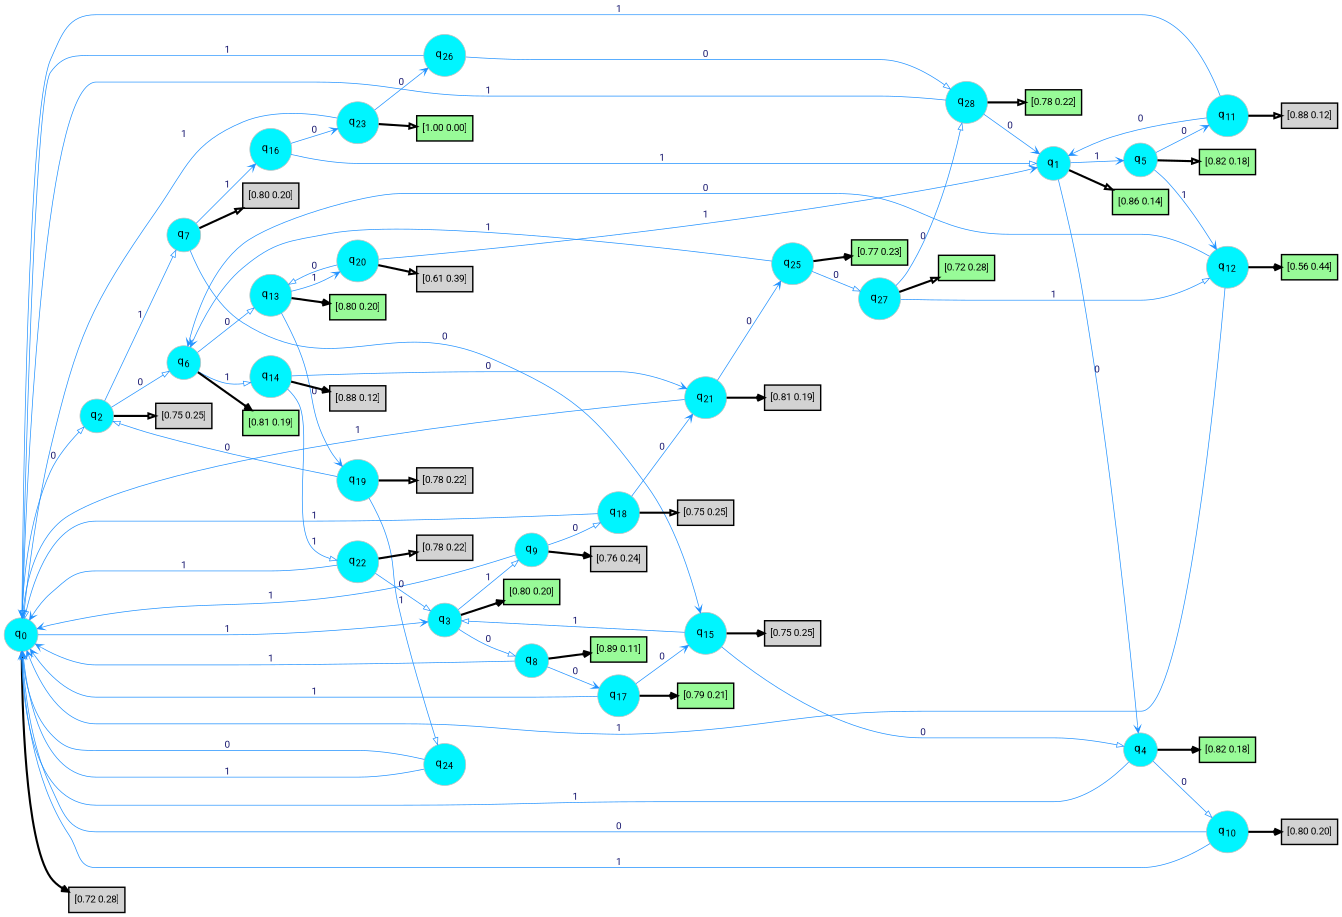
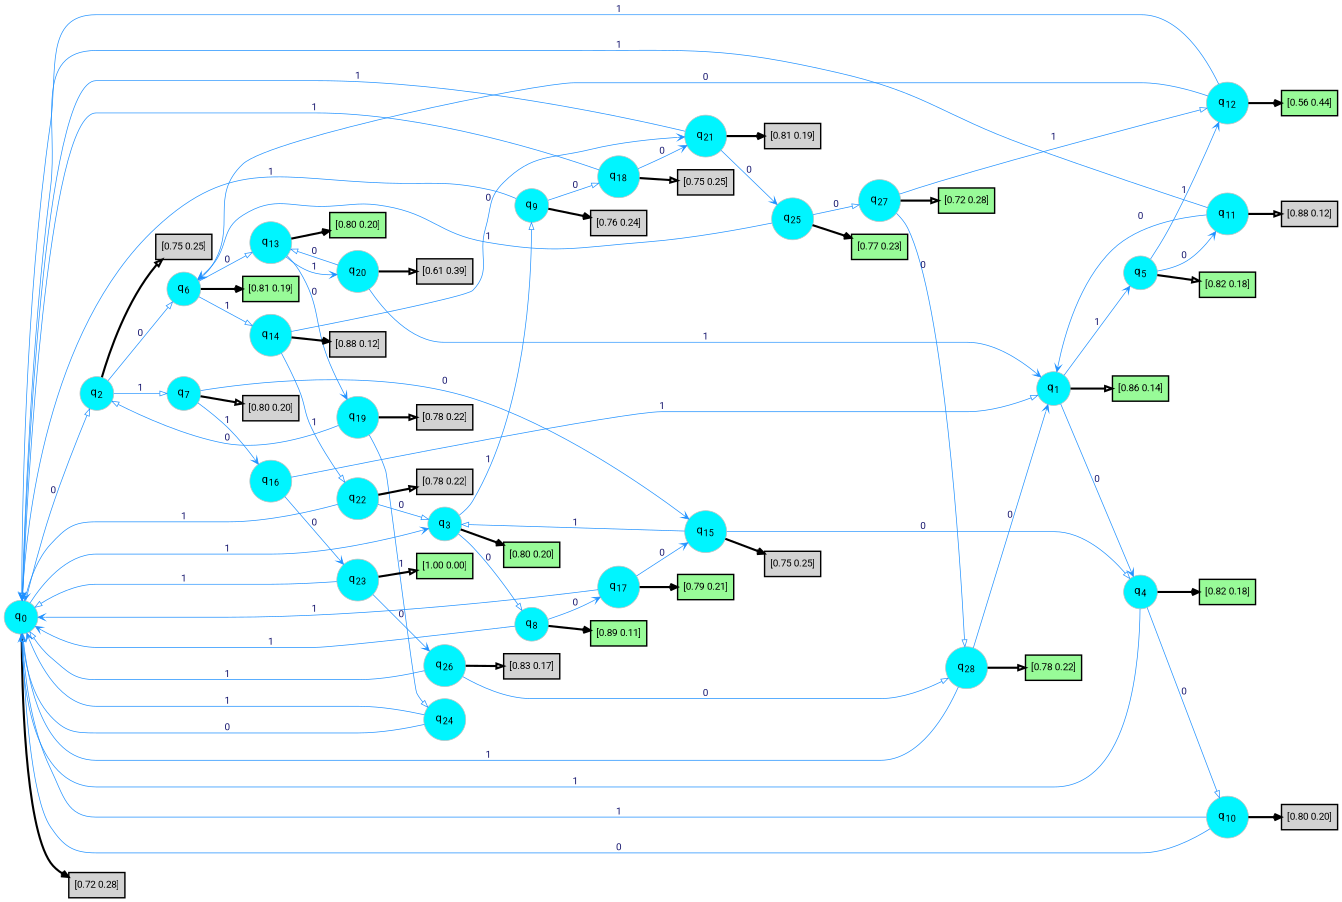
none -> (532, 666)
